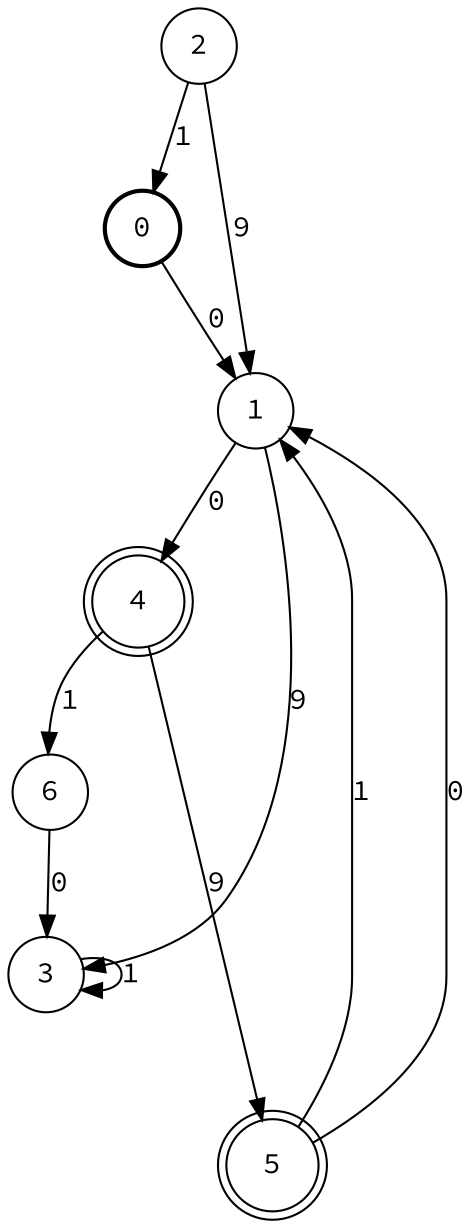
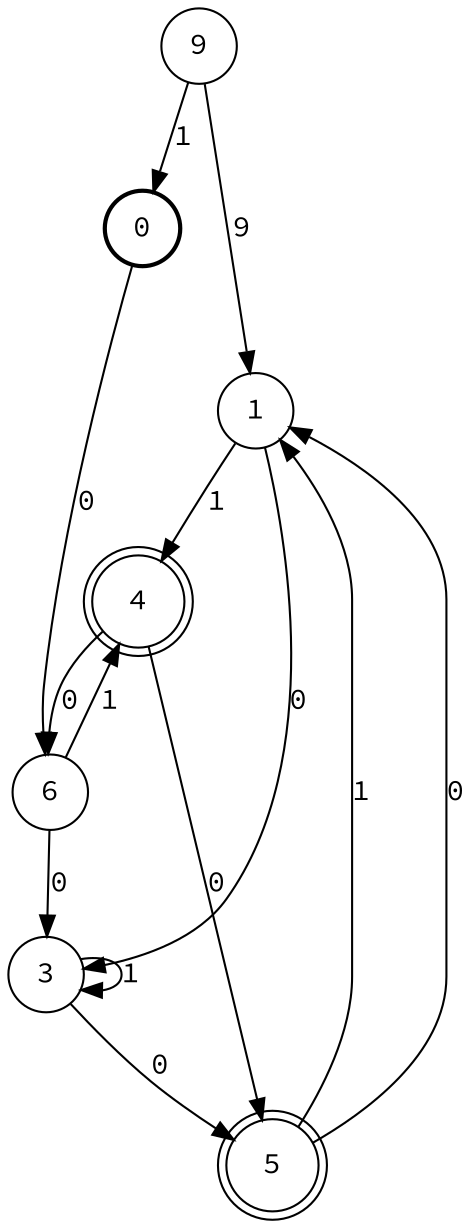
(199, 46) -> (199, 46)
(192, 311) -> (75, 497)
(217, 502) -> (217, 502)
(70, 701) -> (70, 701)
(299, 701) -> (299, 701)
none -> (88, 710)
(217, 883) -> (217, 883)
none -> (139, 1071)
